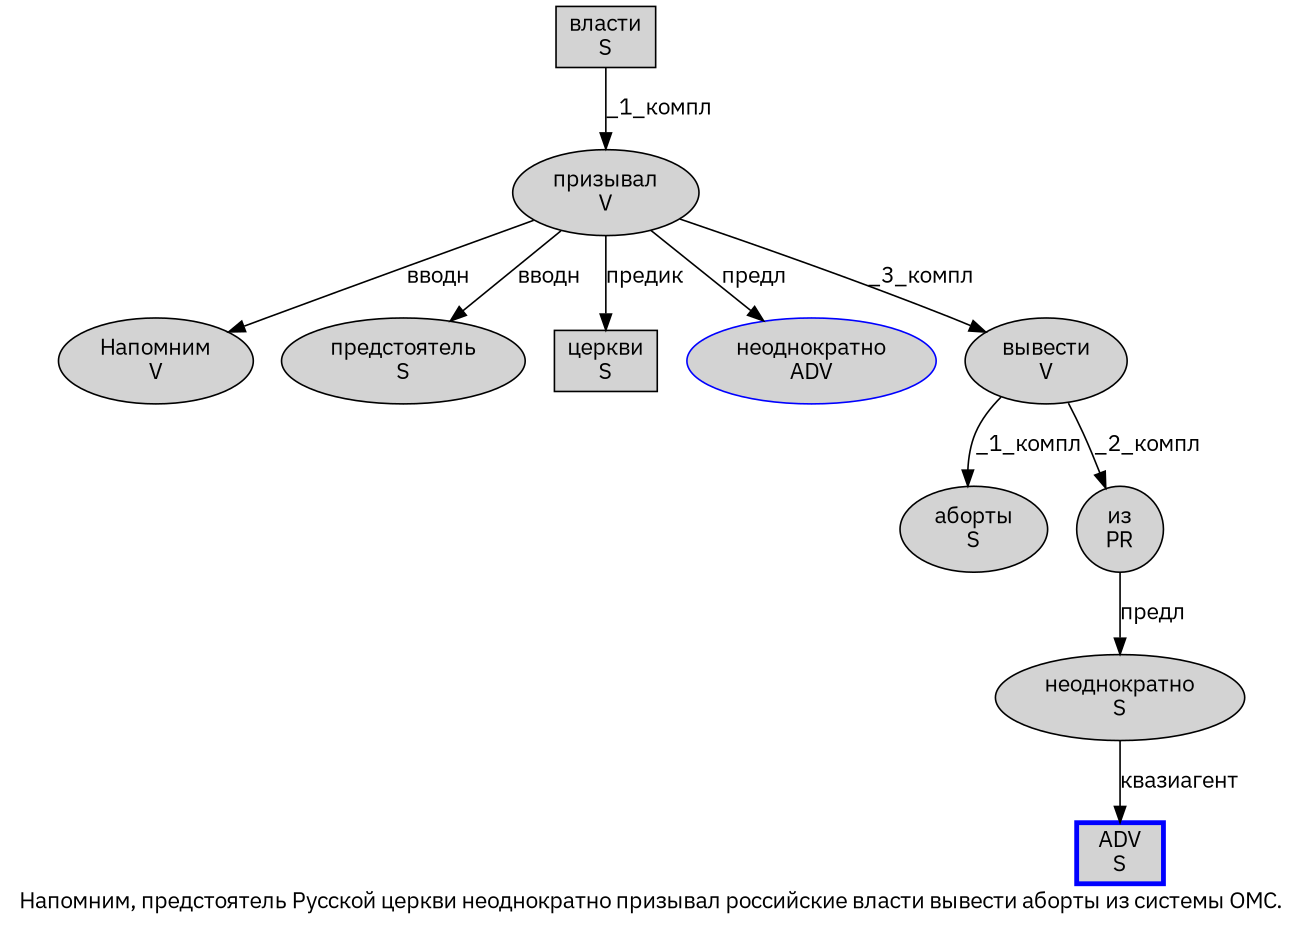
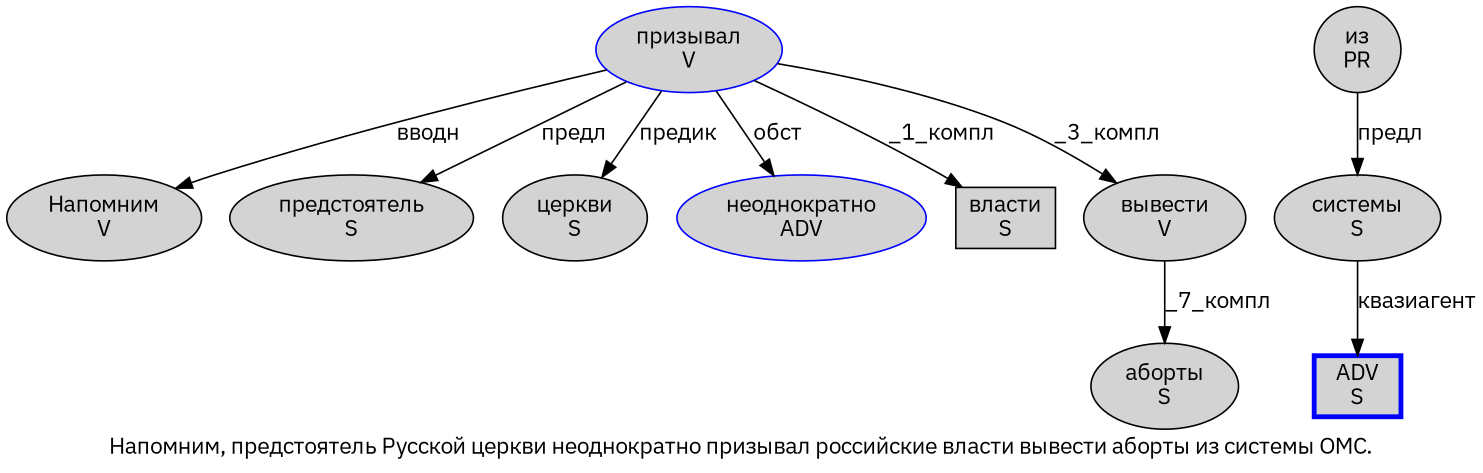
(606, 100) -> (852, 128)
(606, 193) -> (689, 50)
(550, 277) -> (574, 134)
(754, 277) -> (778, 134)
(606, 361) -> (575, 218)
(1085, 438) -> none
(1029, 445) -> (1219, 302)
(1120, 698) -> (1358, 218)
